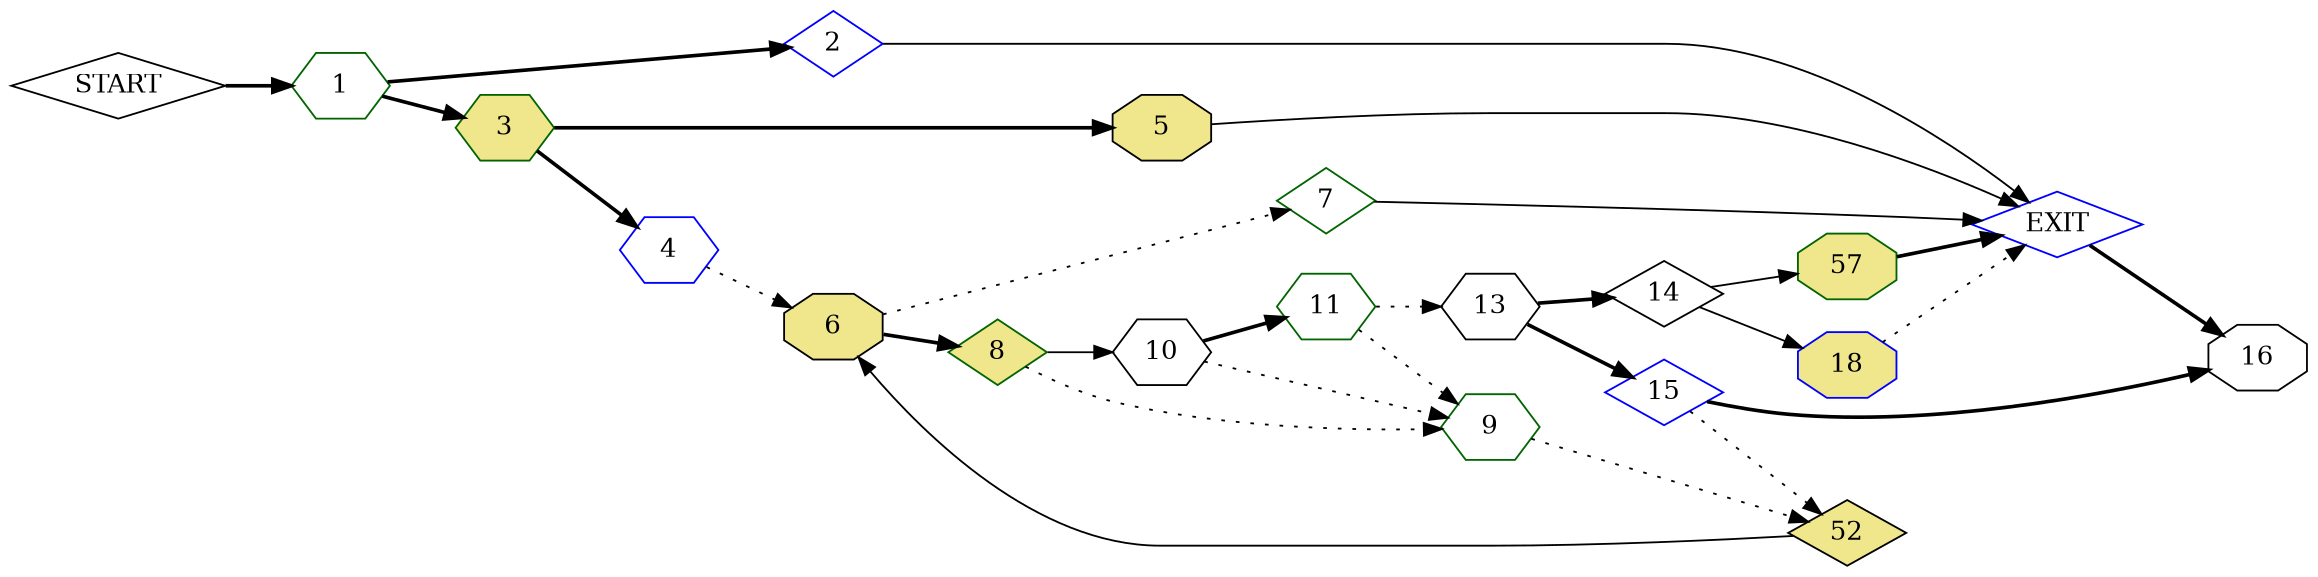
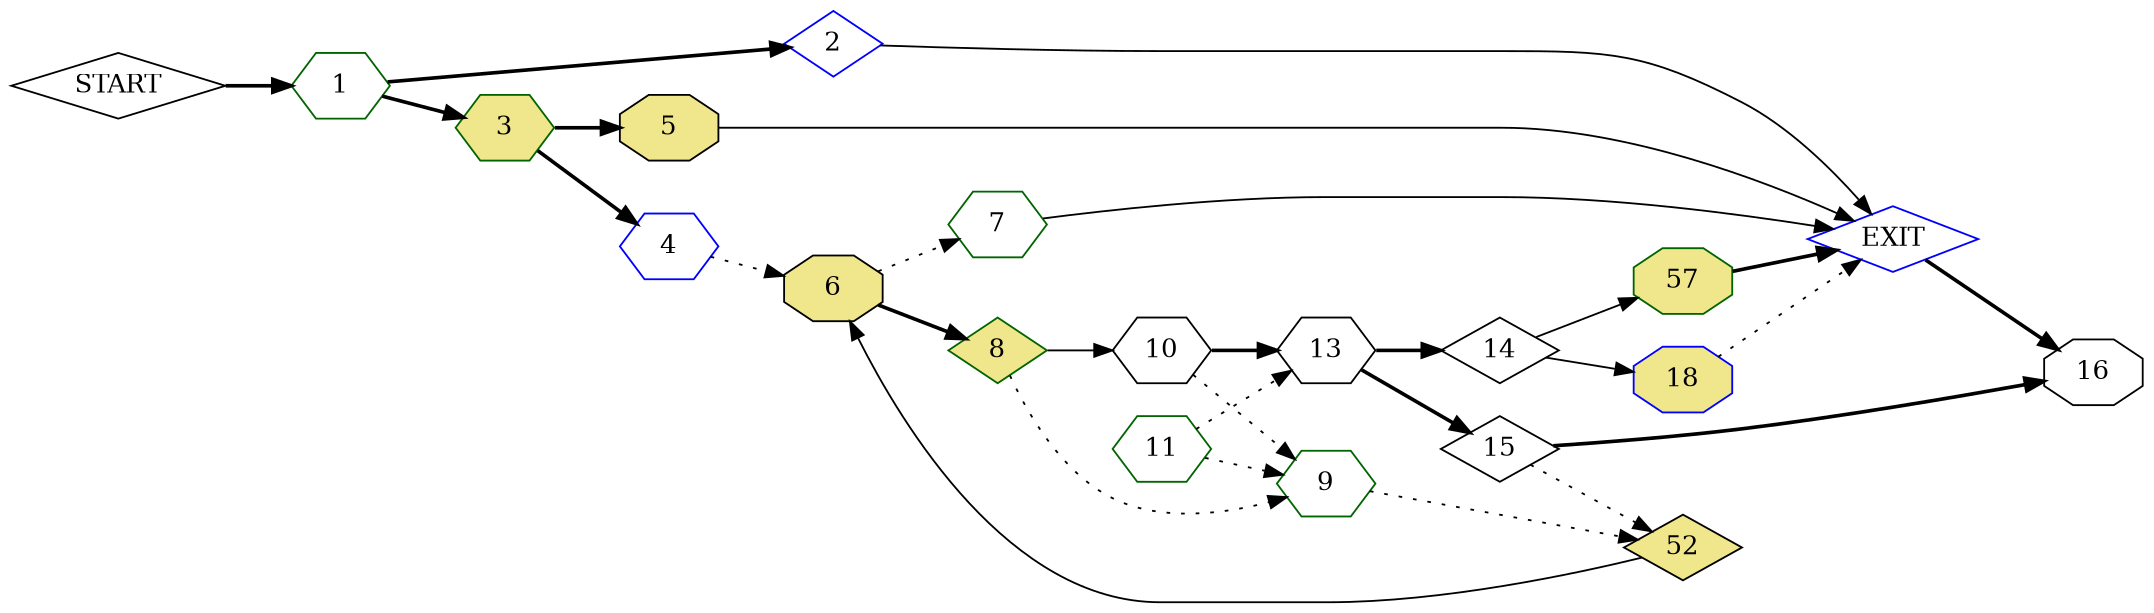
(1326, 201) -> (998, 224)
(1235, 332) -> (1235, 350)
(1664, 392) -> (1500, 449)
